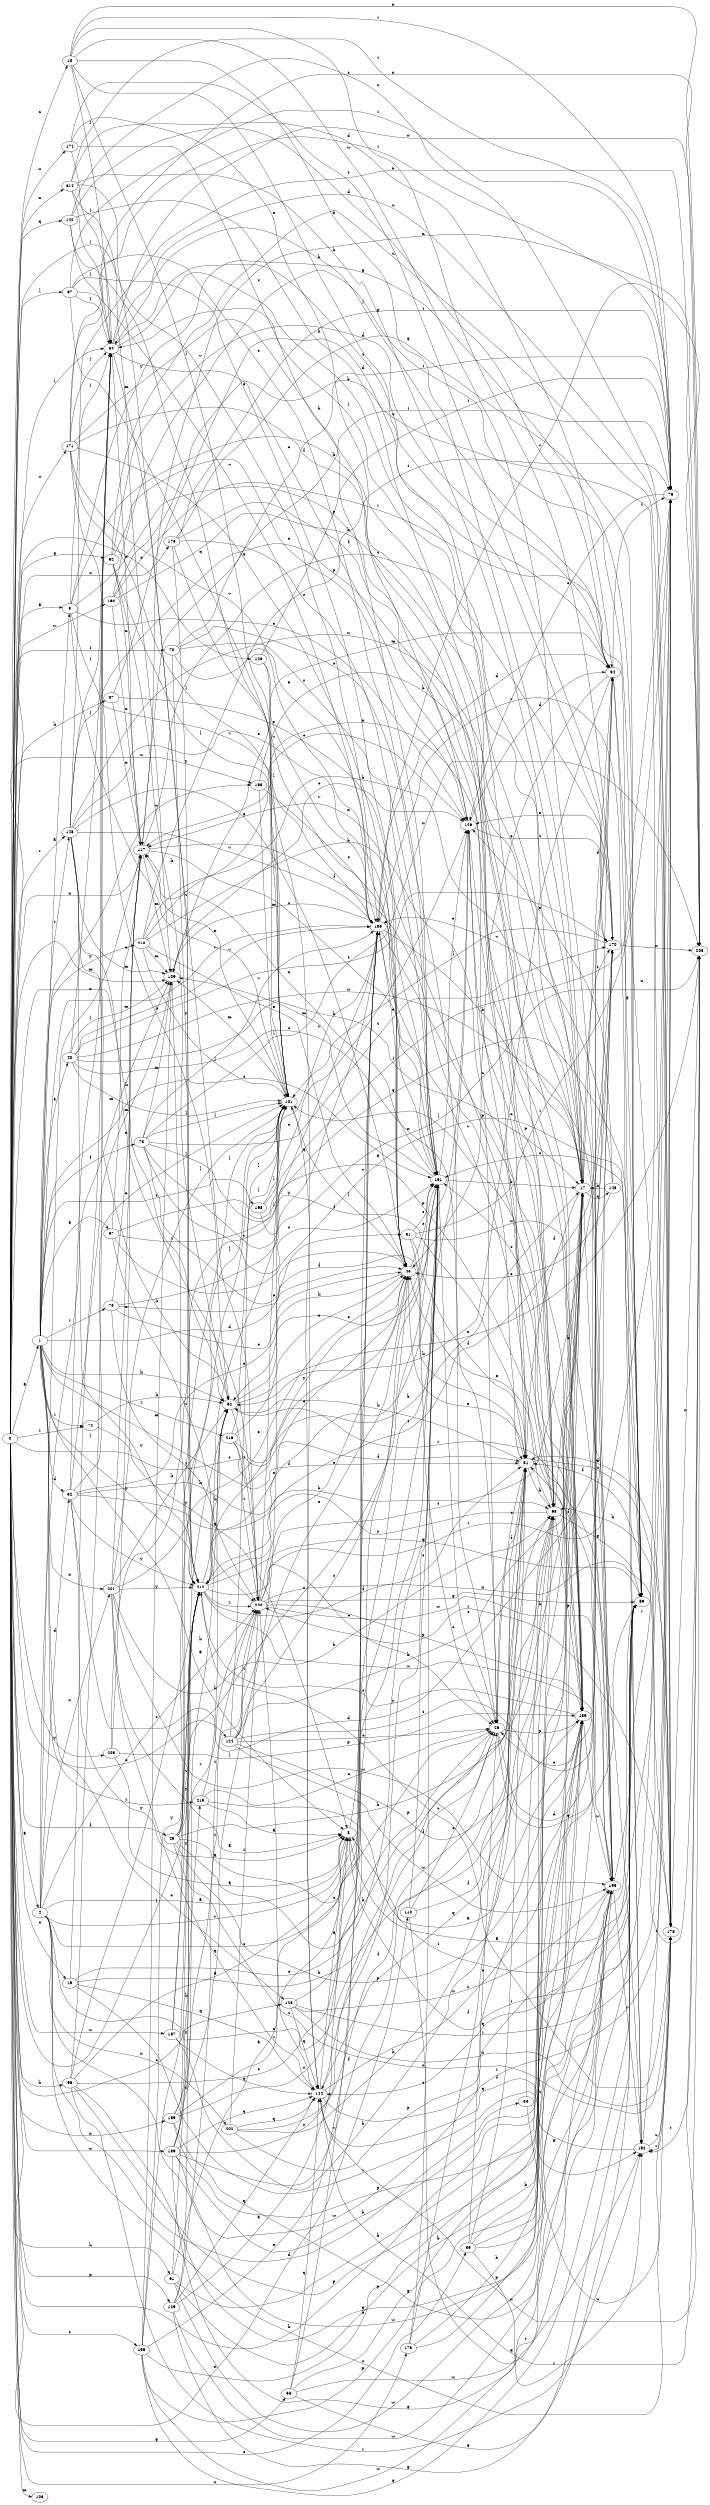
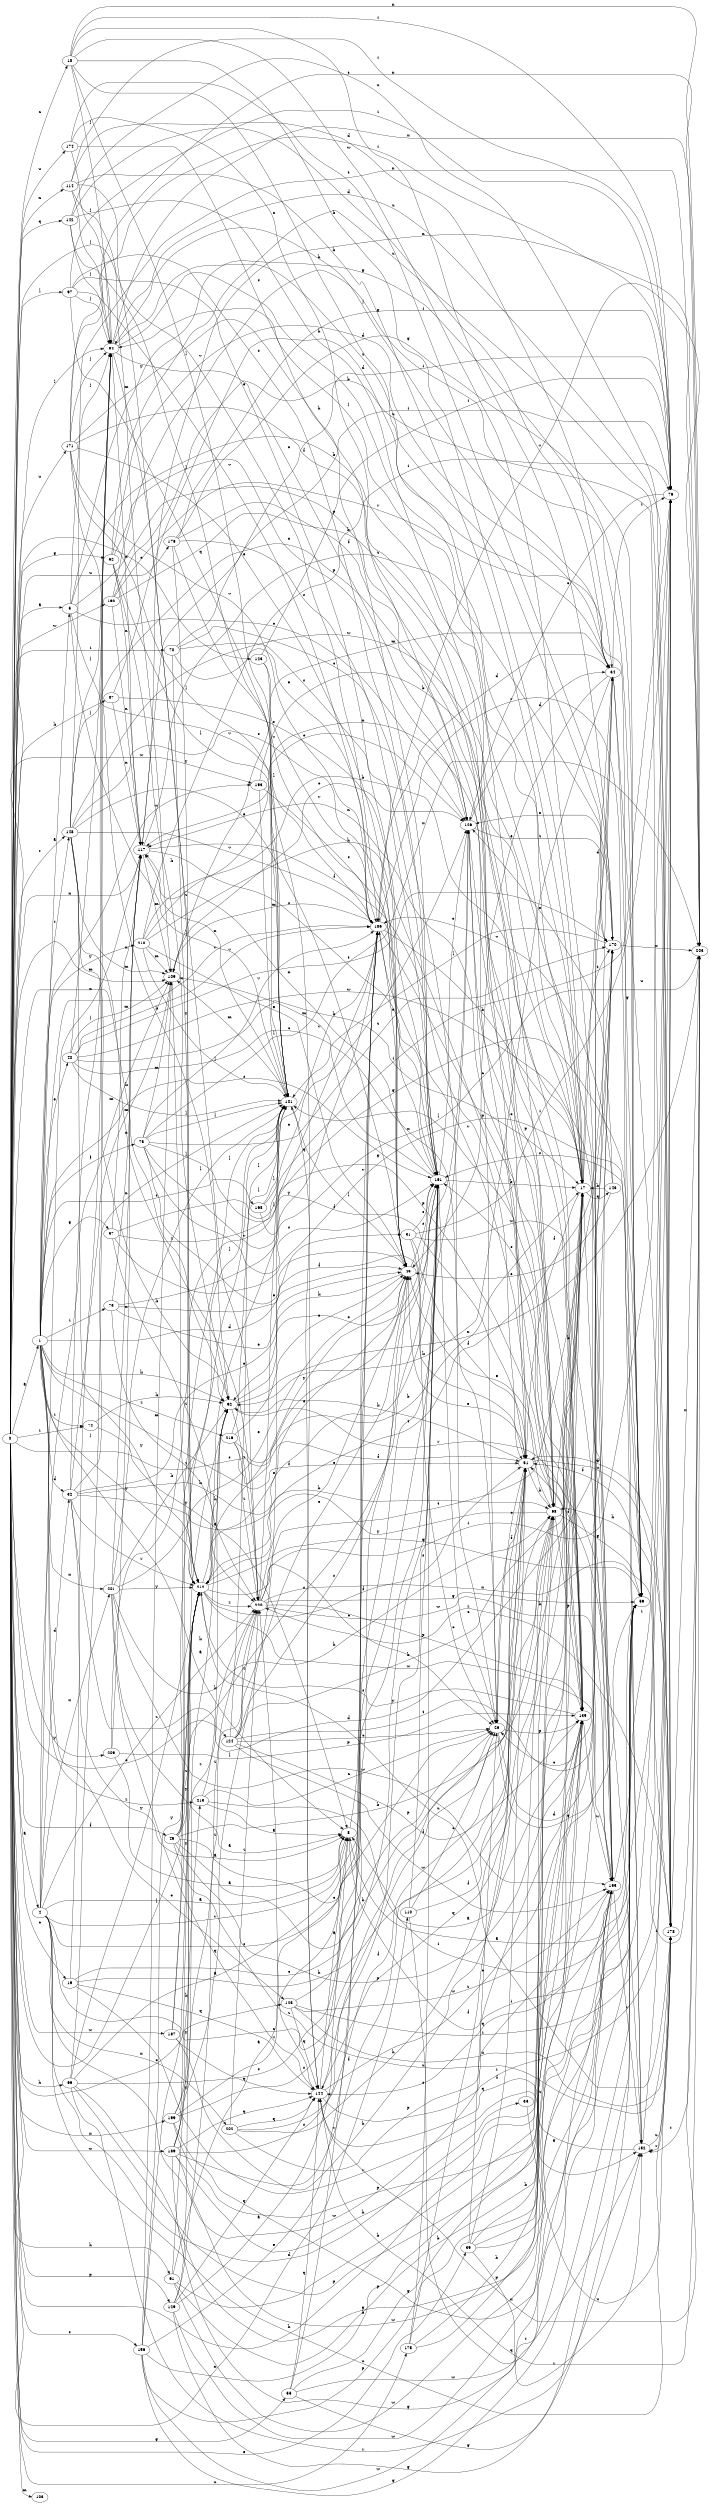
(70, 186) -> (70, 186)
(142, 1559) -> (142, 1559)
